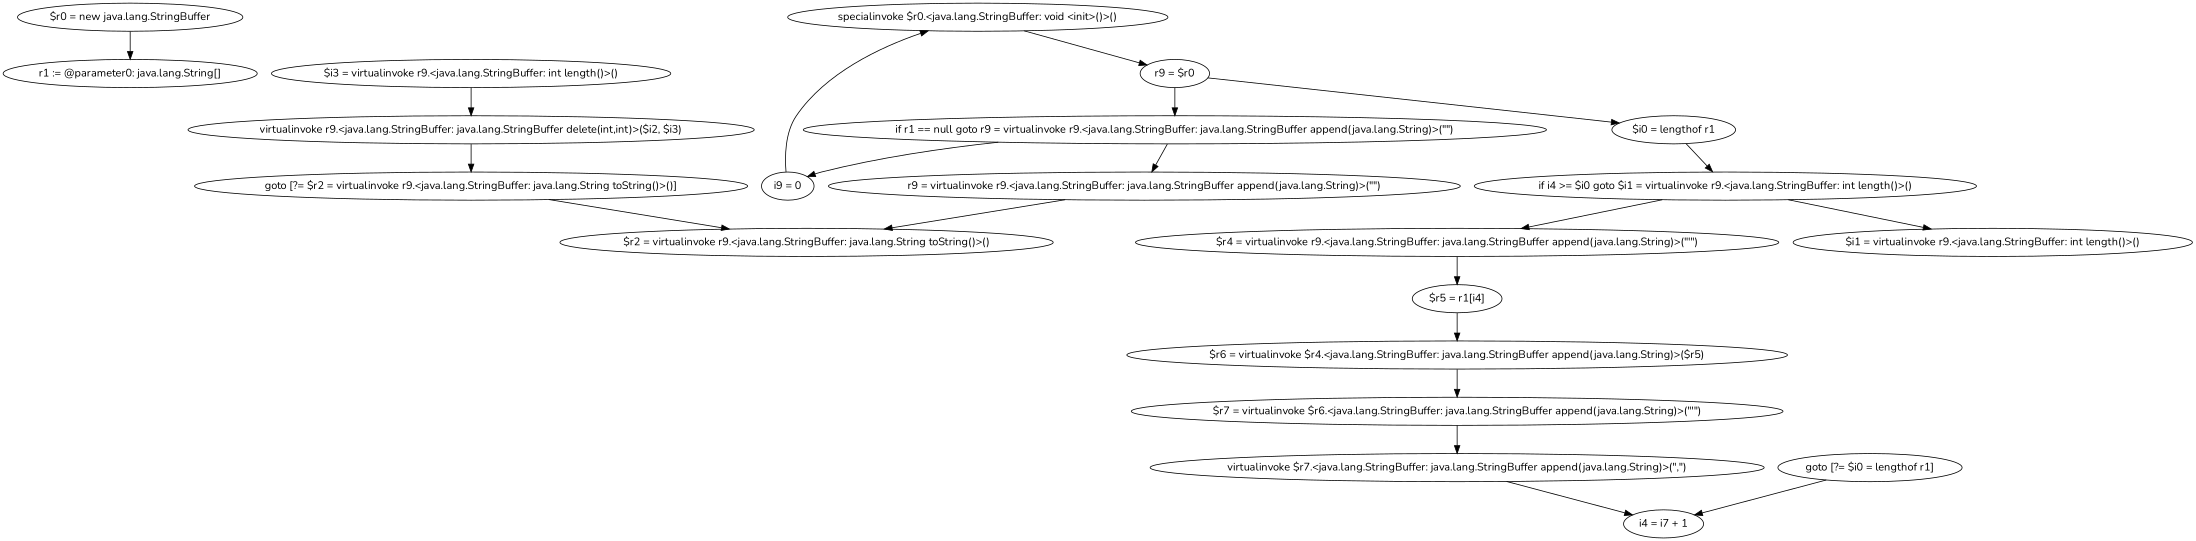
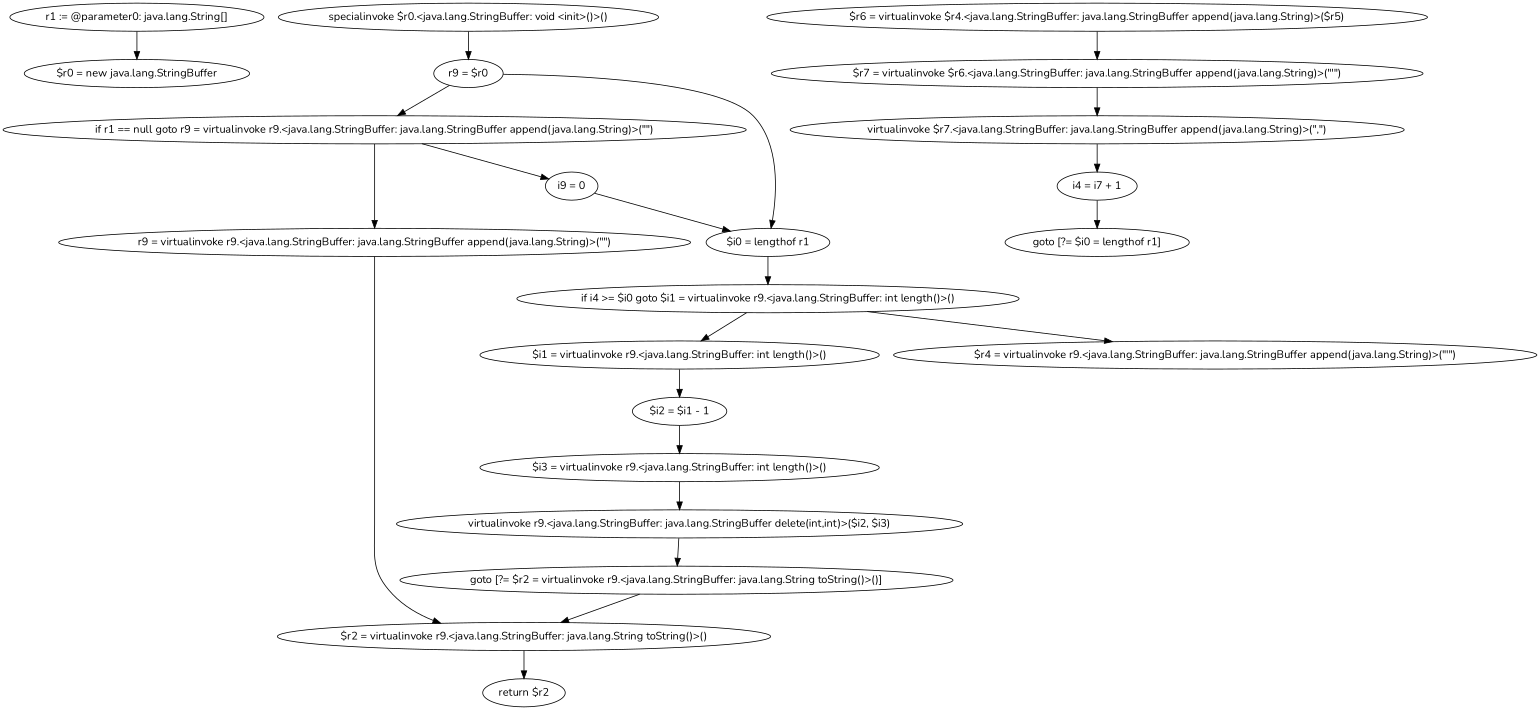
(130, 42) -> (137, 42)
(828, 82) -> (659, 211)
(1457, 299) -> none
none -> (680, 411)
(1764, 496) -> (1097, 210)
none -> (524, 693)
